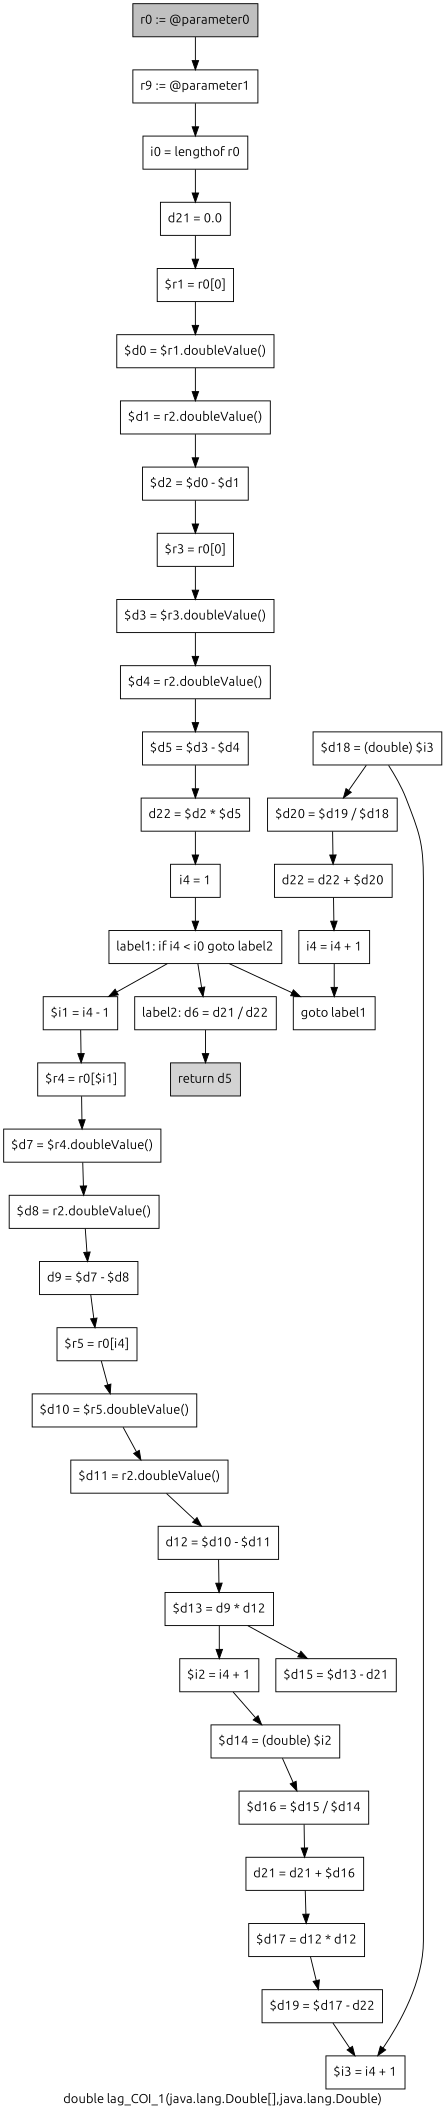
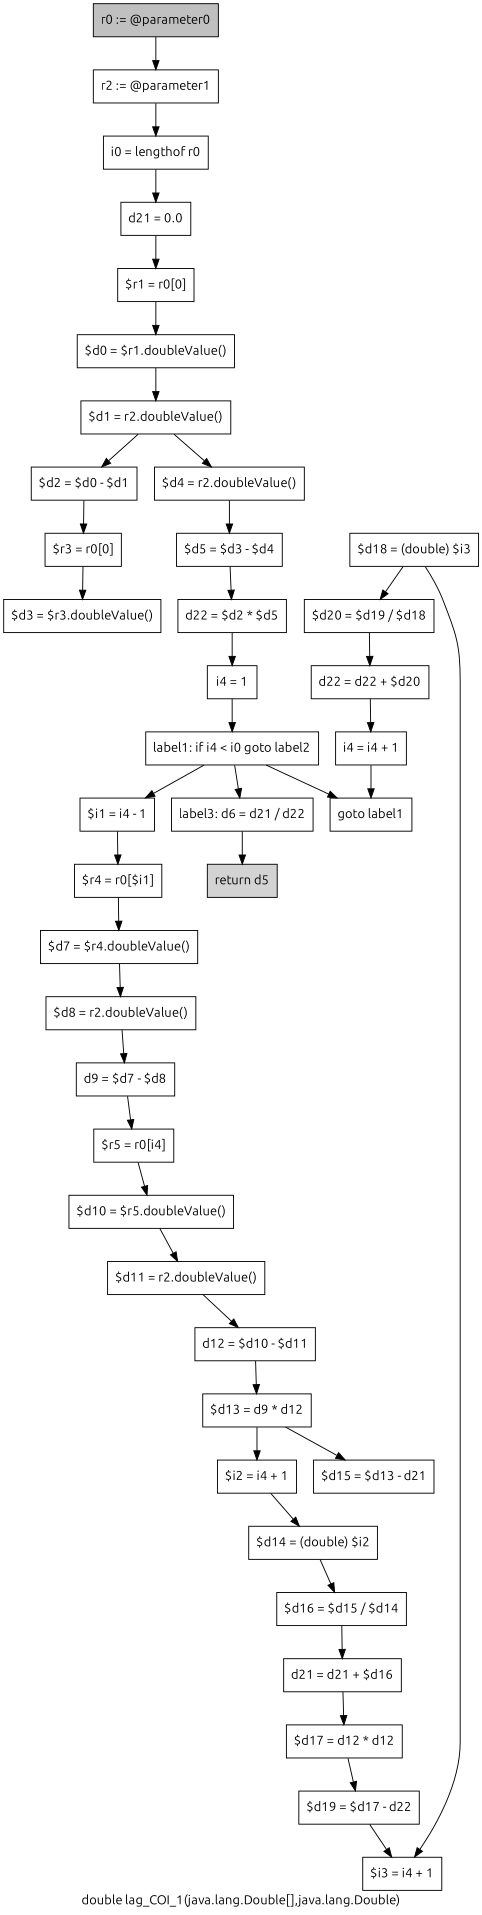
(195, 86) -> (156, 86)
(195, 645) -> (189, 448)
(205, 1013) -> (242, 815)
